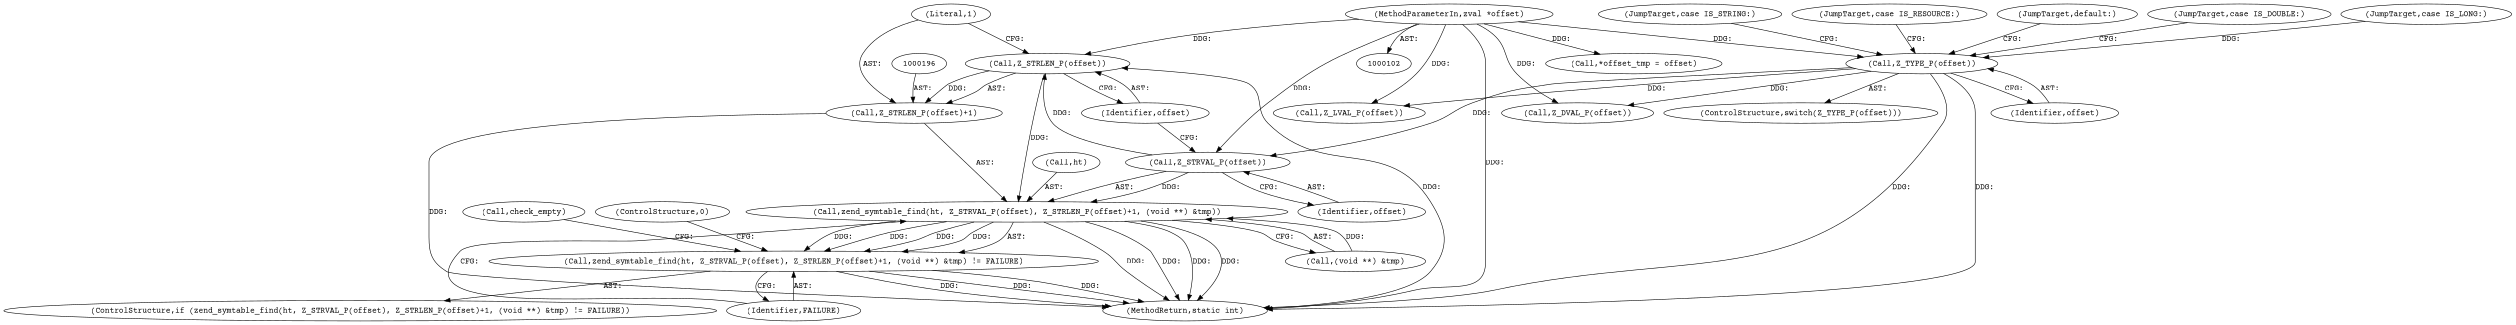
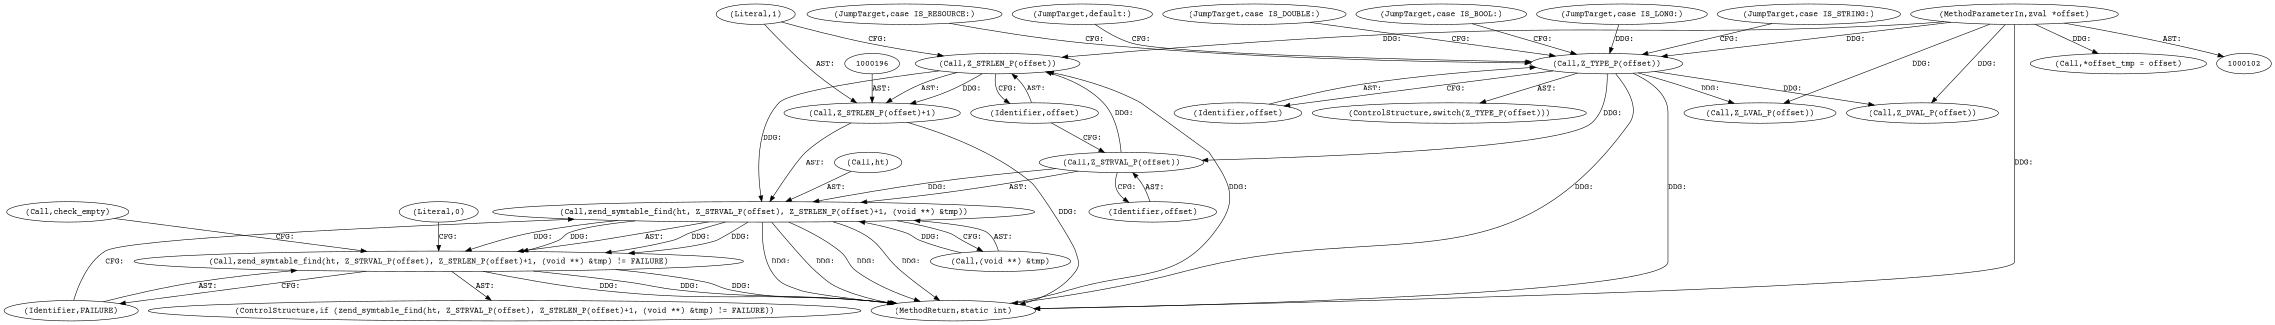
none -> (1441, 14)
(1311, 72) -> none
(662, 212) -> (439, 212)
